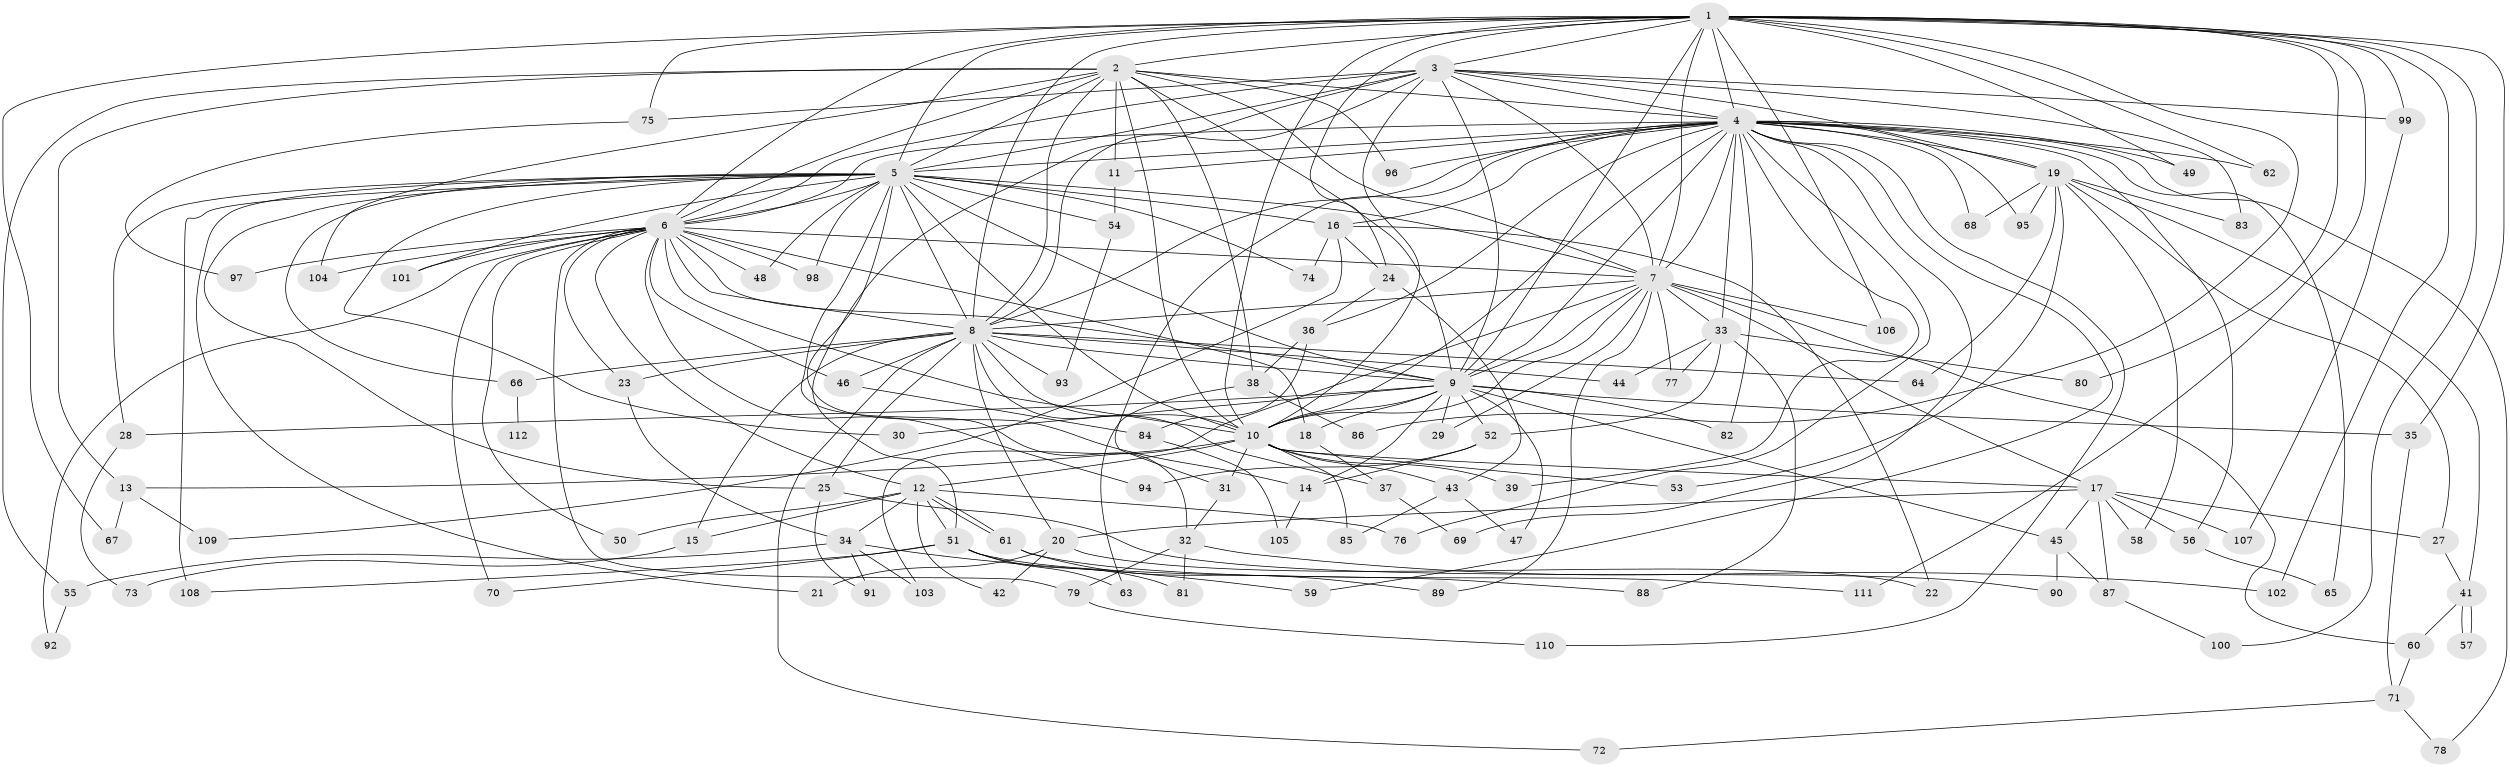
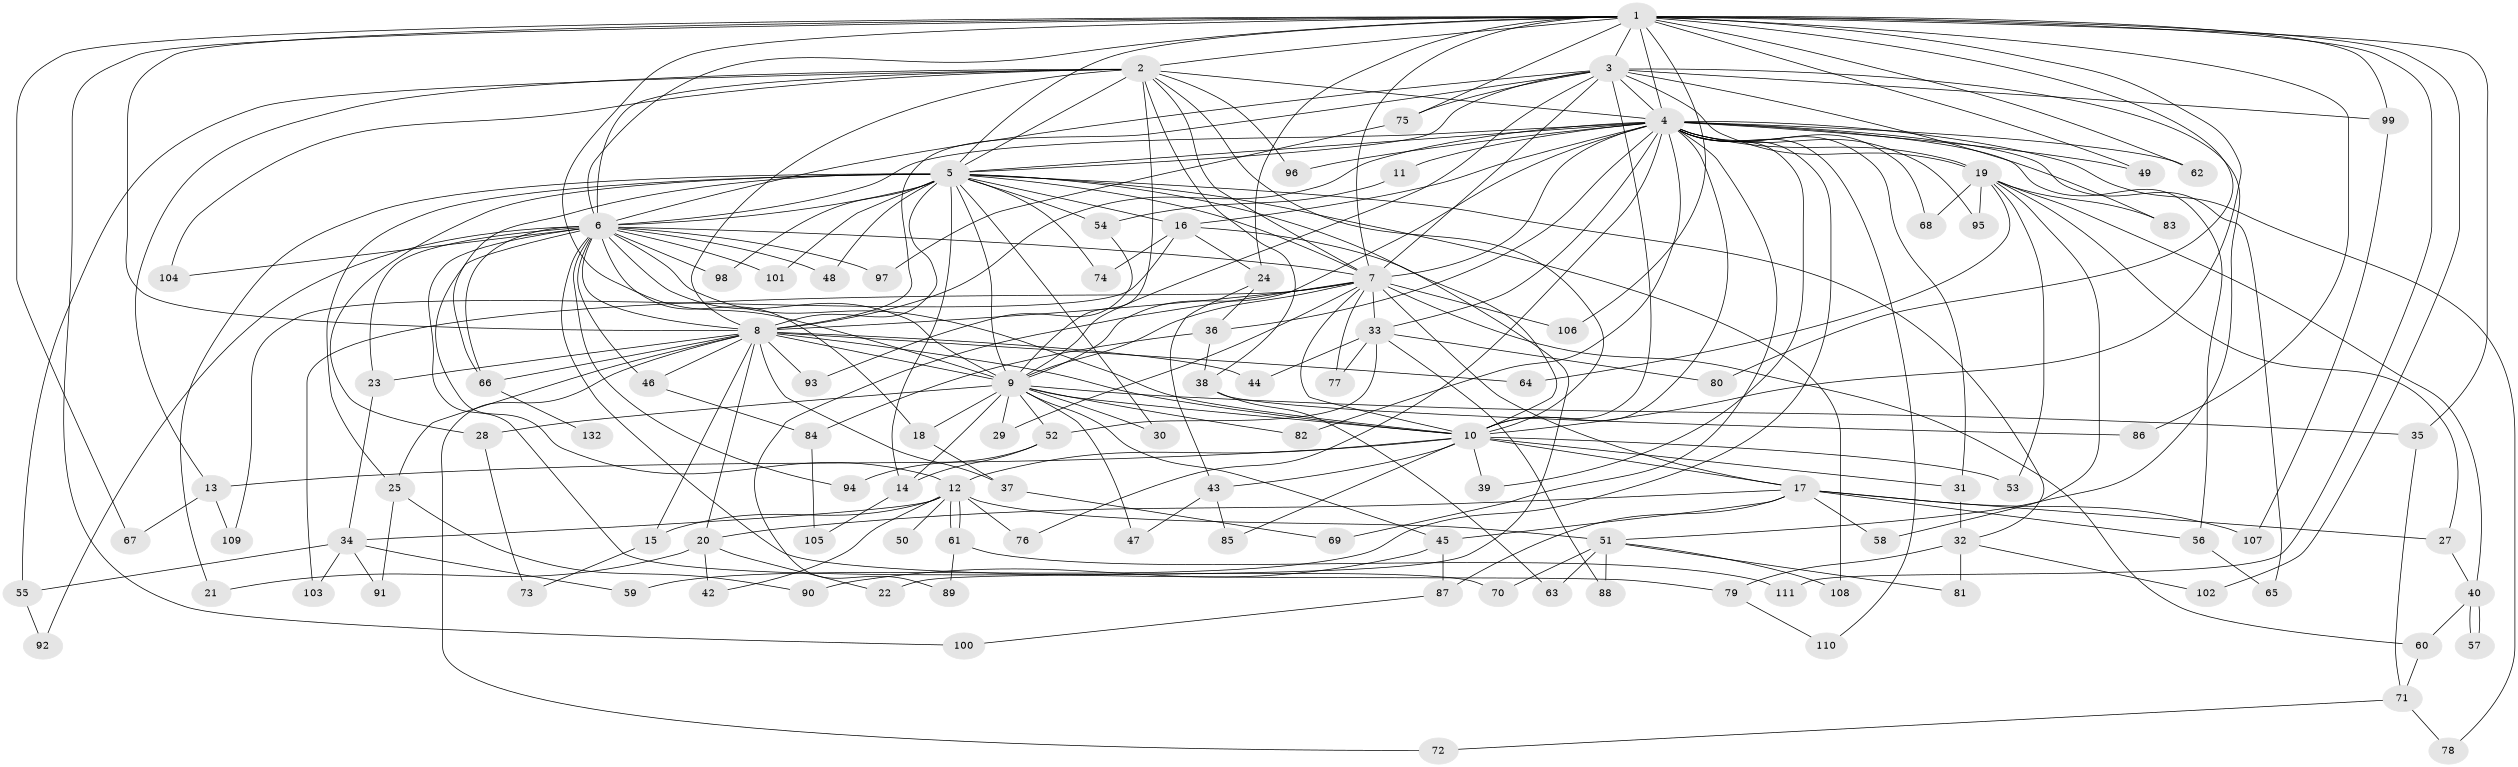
(1116, 121) -> none
(492, 360) -> (478, 265)
(518, 436) -> (592, 436)
(2467, 594) -> (2475, 594)
